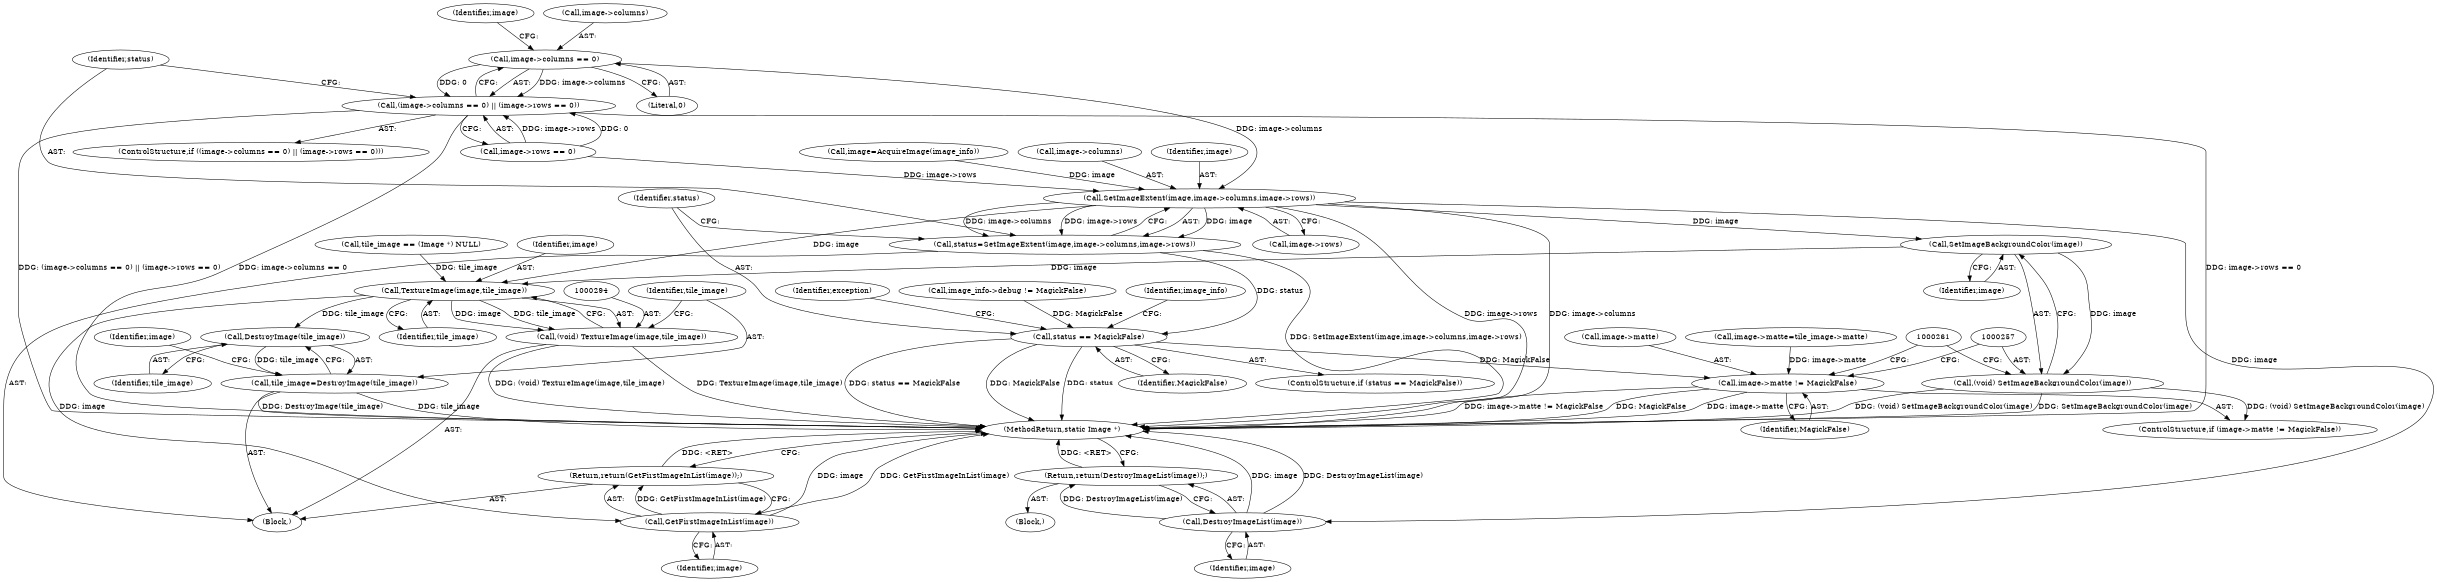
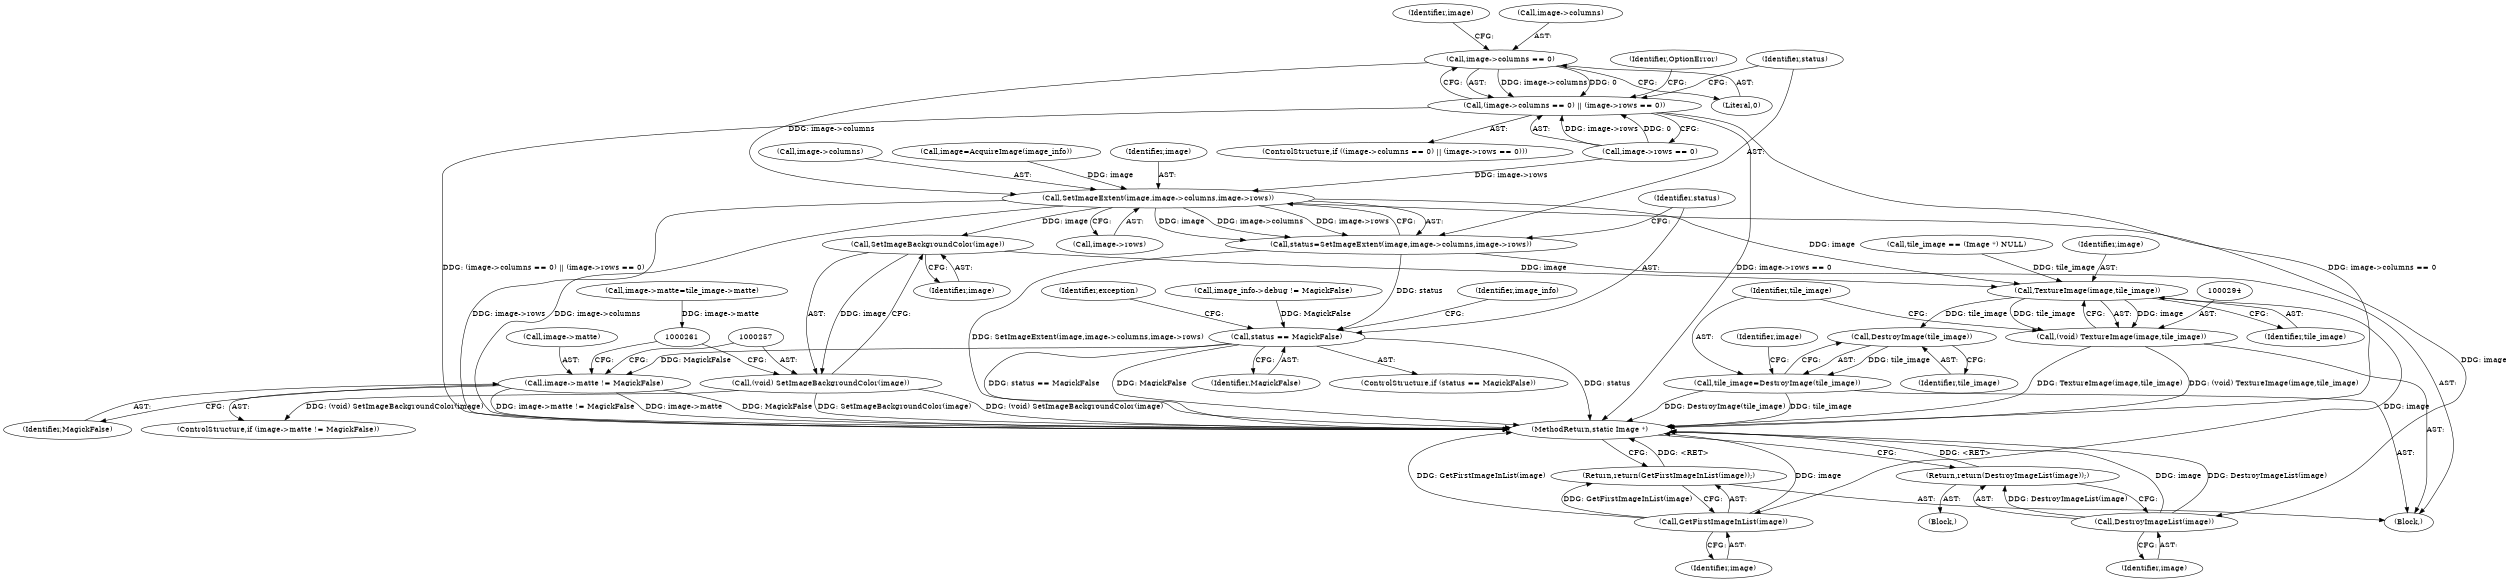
none -> (1674, 60)
(1790, 358) -> (682, 311)
